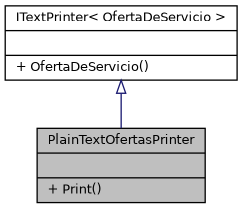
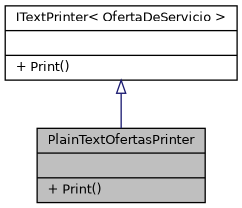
(83, 67) -> (43, 67)
